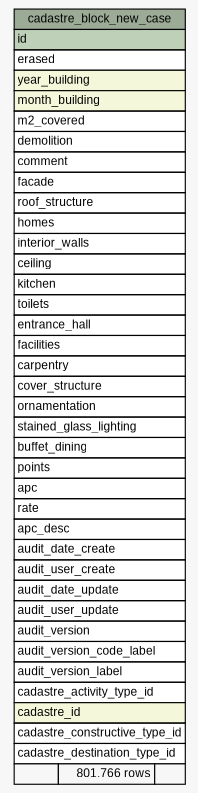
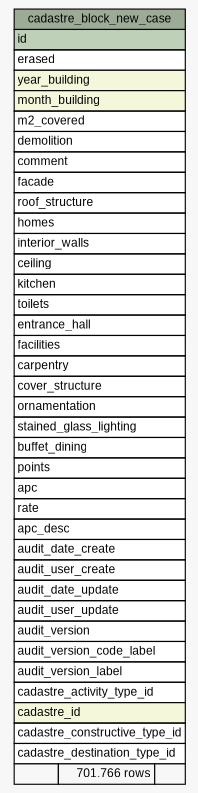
(114, 774) -> (114, 774)
